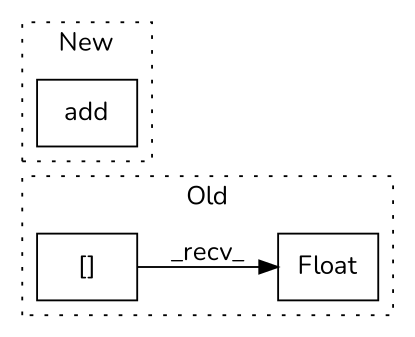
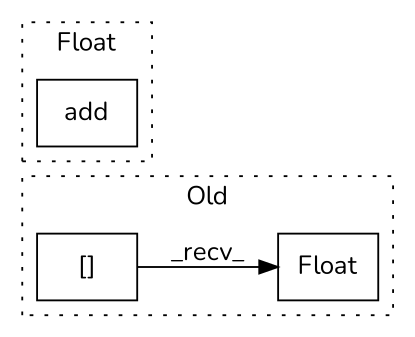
(87, 44) -> (87, 44)
